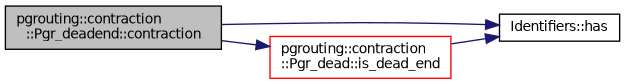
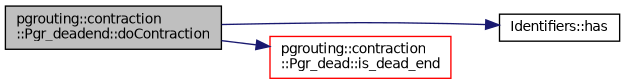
(113, 28) -> (113, 28)
(469, 41) -> none
